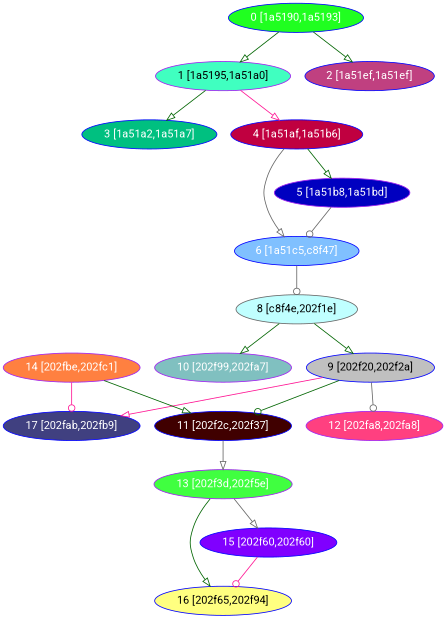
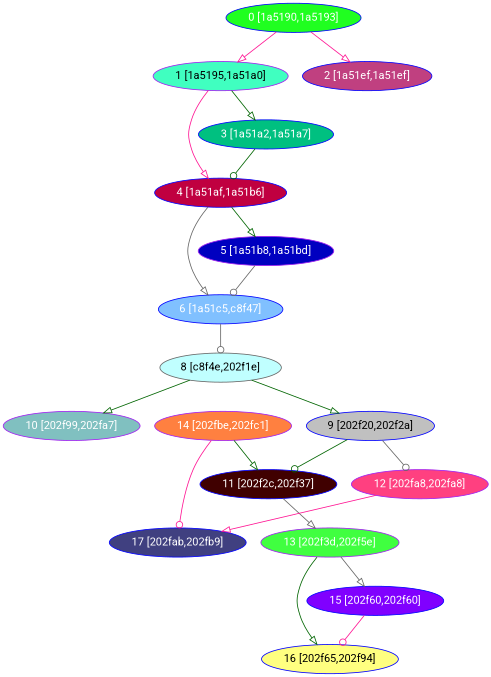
(263, 44) -> (260, 44)
(330, 44) -> (327, 44)
none -> (245, 161)
(226, 396) -> (306, 512)
